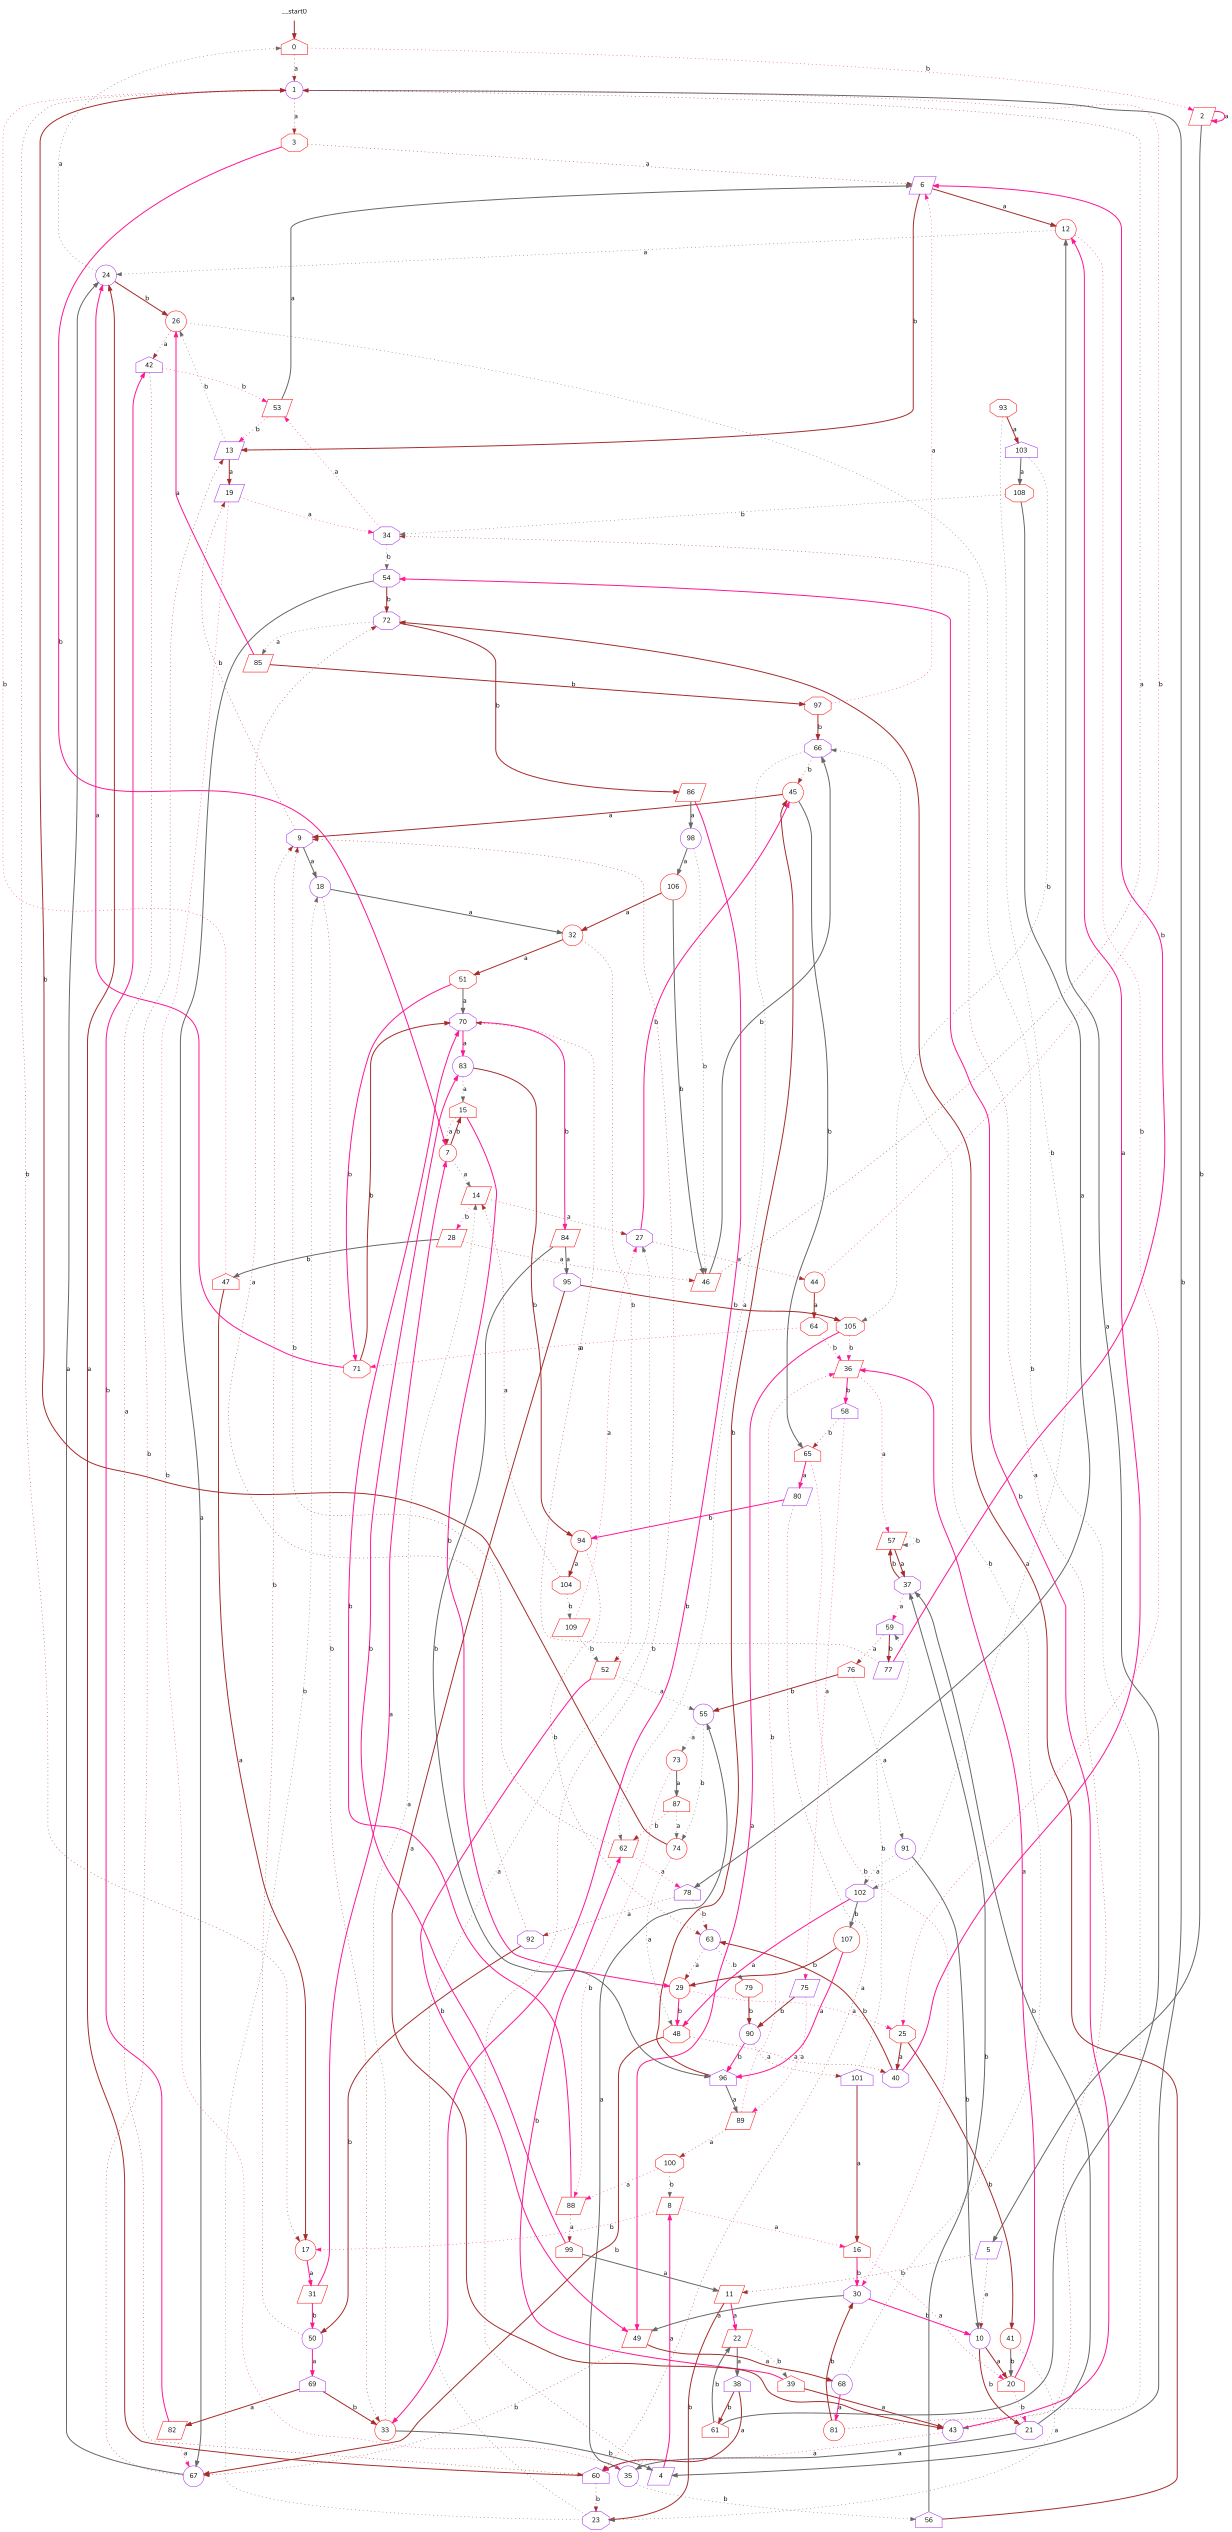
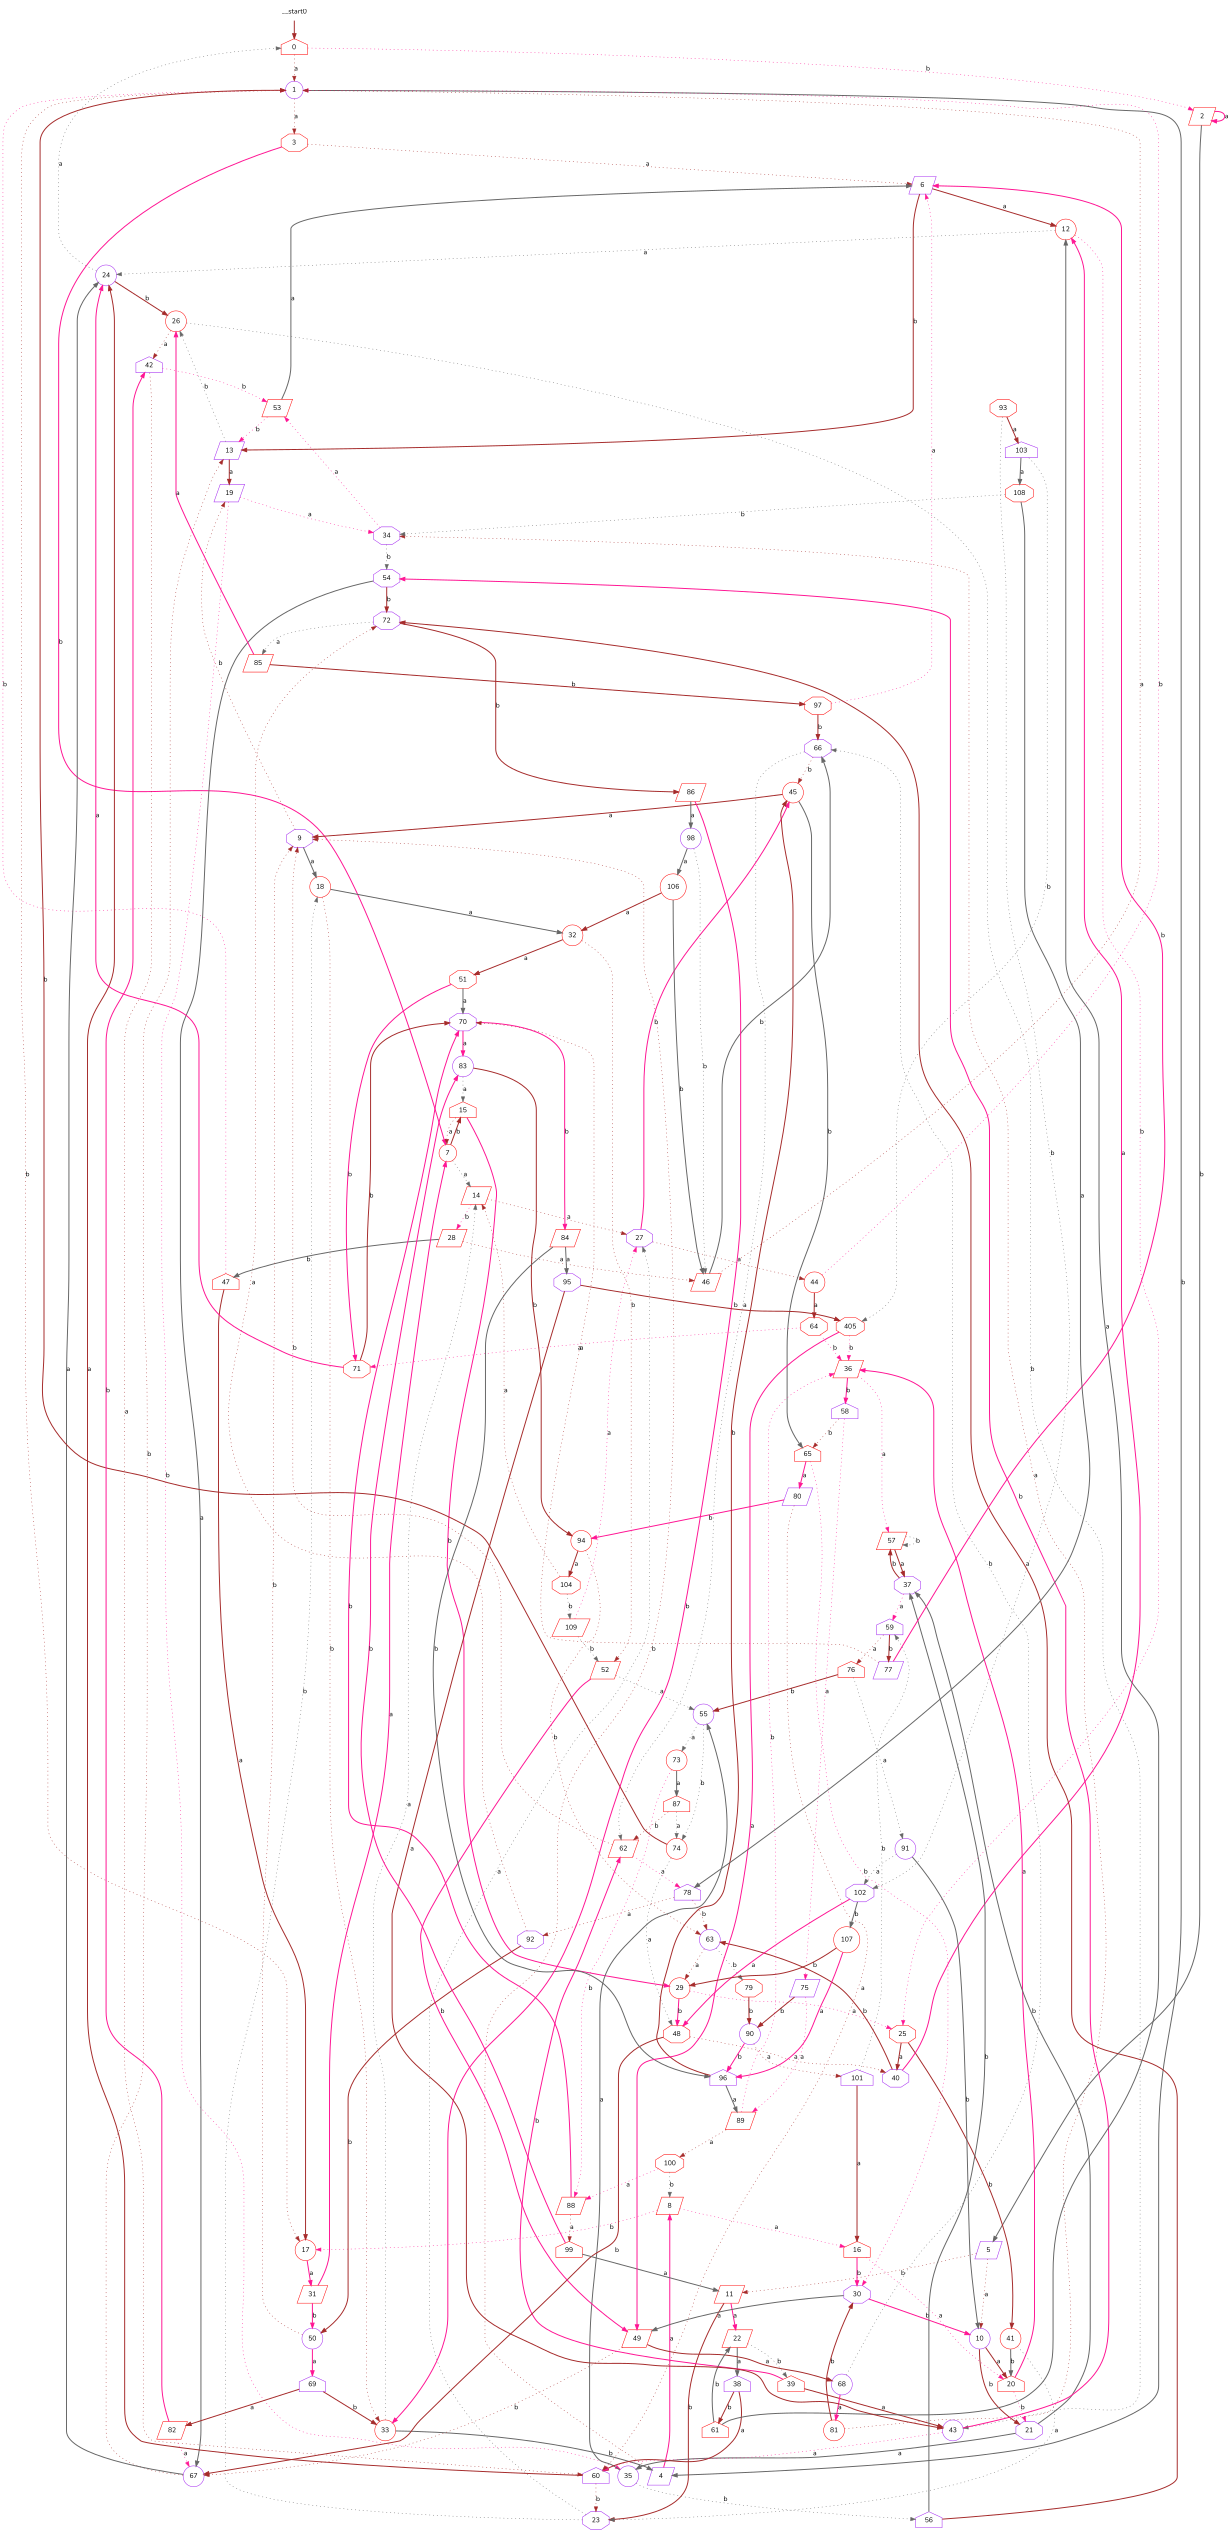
(320, 887) -> (320, 887)
(850, 1327) -> (850, 1327)
